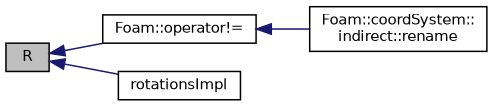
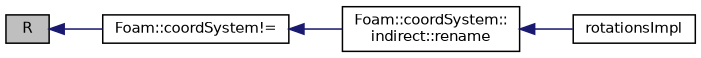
(179, 29) -> (196, 29)
(91, 69) -> (554, 29)
